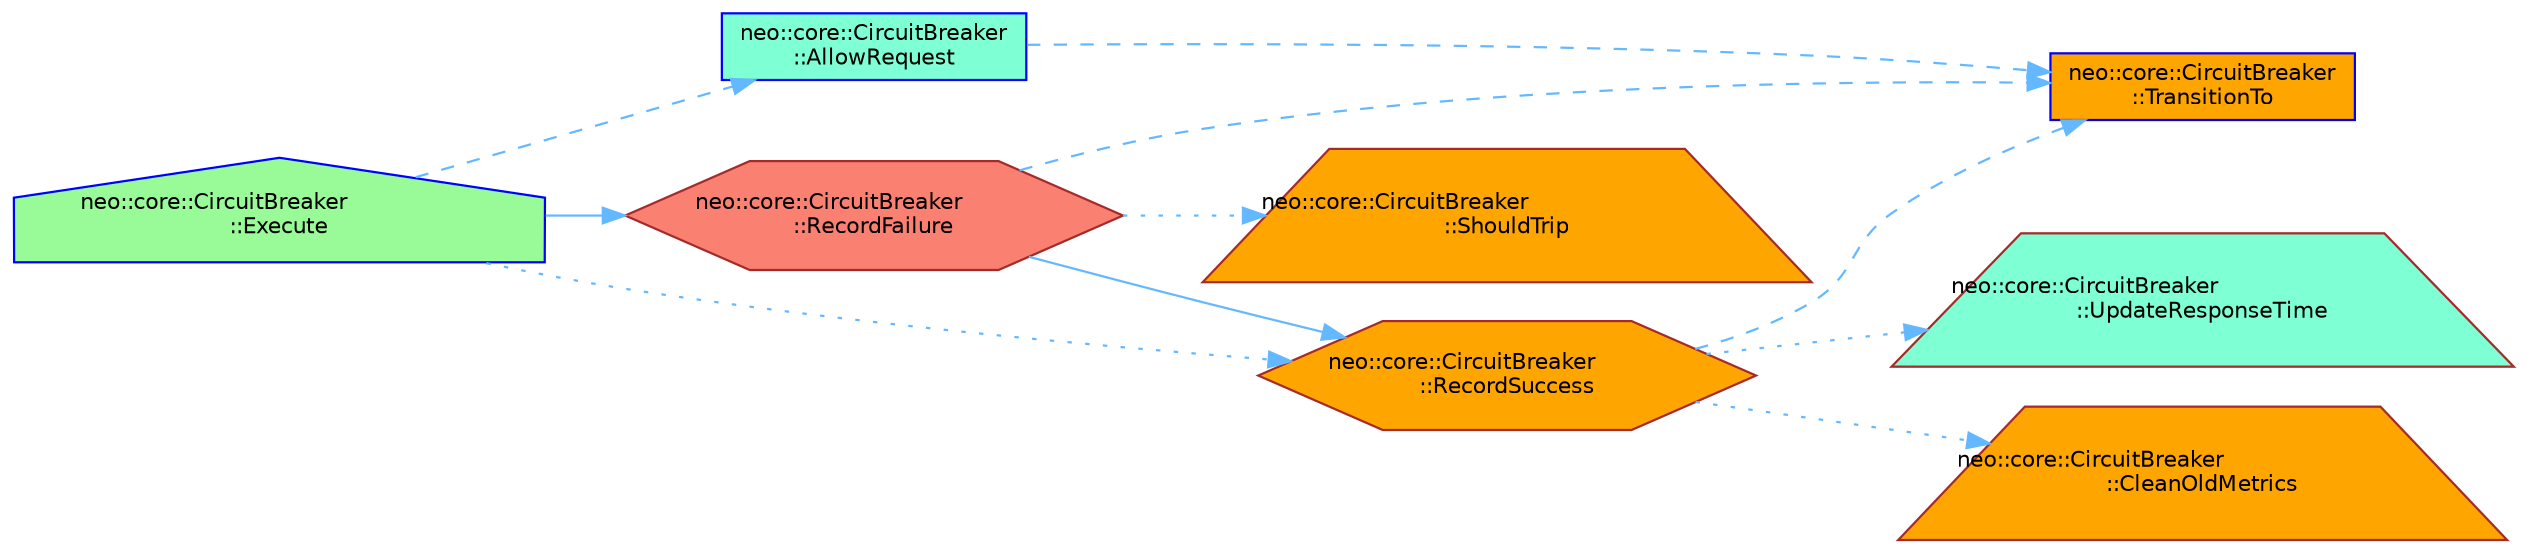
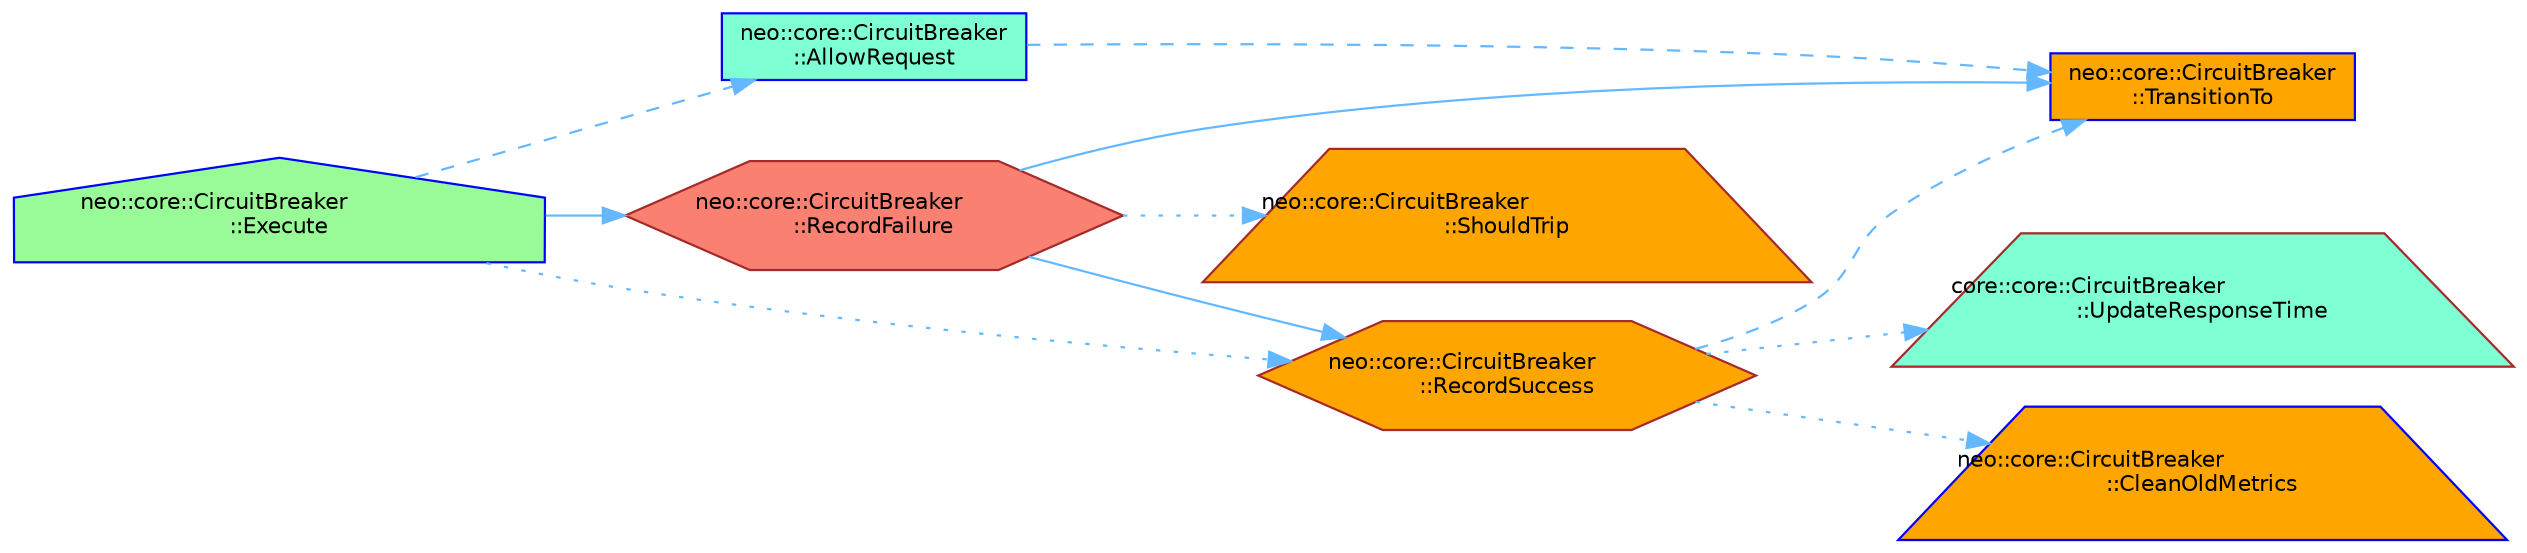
(1520, 96) -> (1520, 96)
(2203, 300) -> (2203, 300)
(2203, 473) -> (2203, 473)
